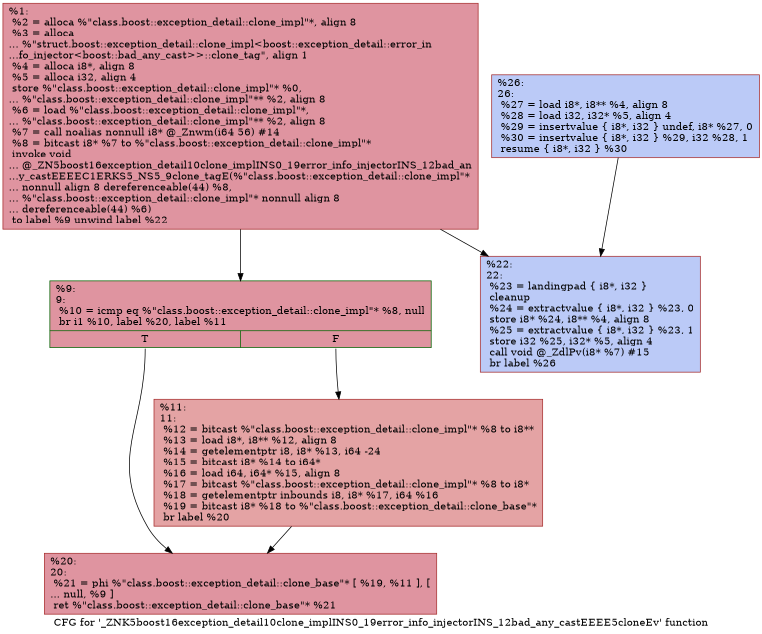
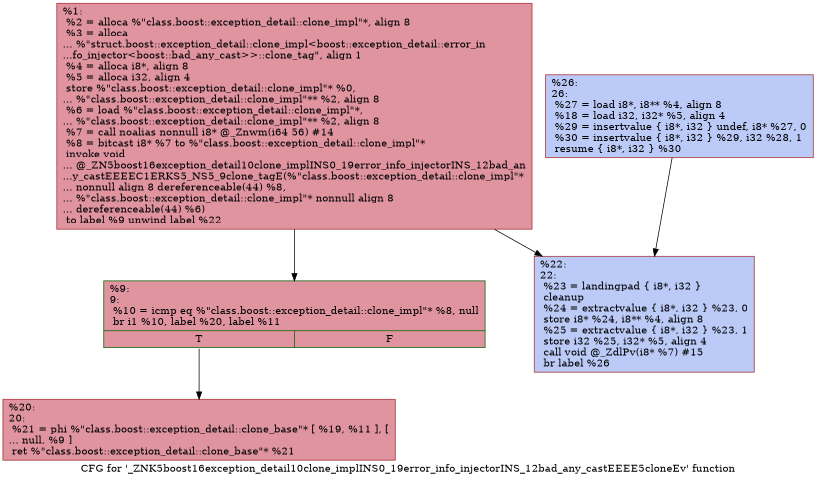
(585, 116) -> (639, 116)
(348, 463) -> none
